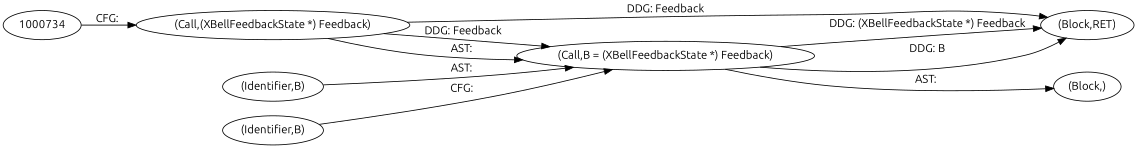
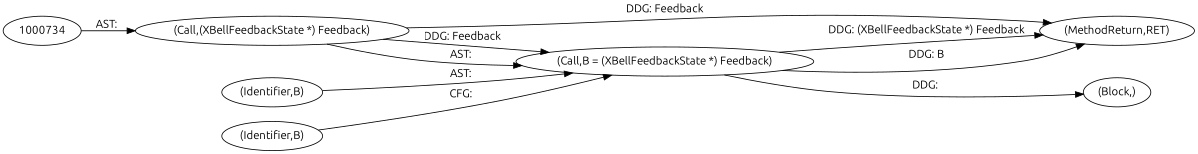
(109, 19) -> (108, 25)
(1087, 25) -> (1117, 31)
(928, 80) -> (927, 85)
